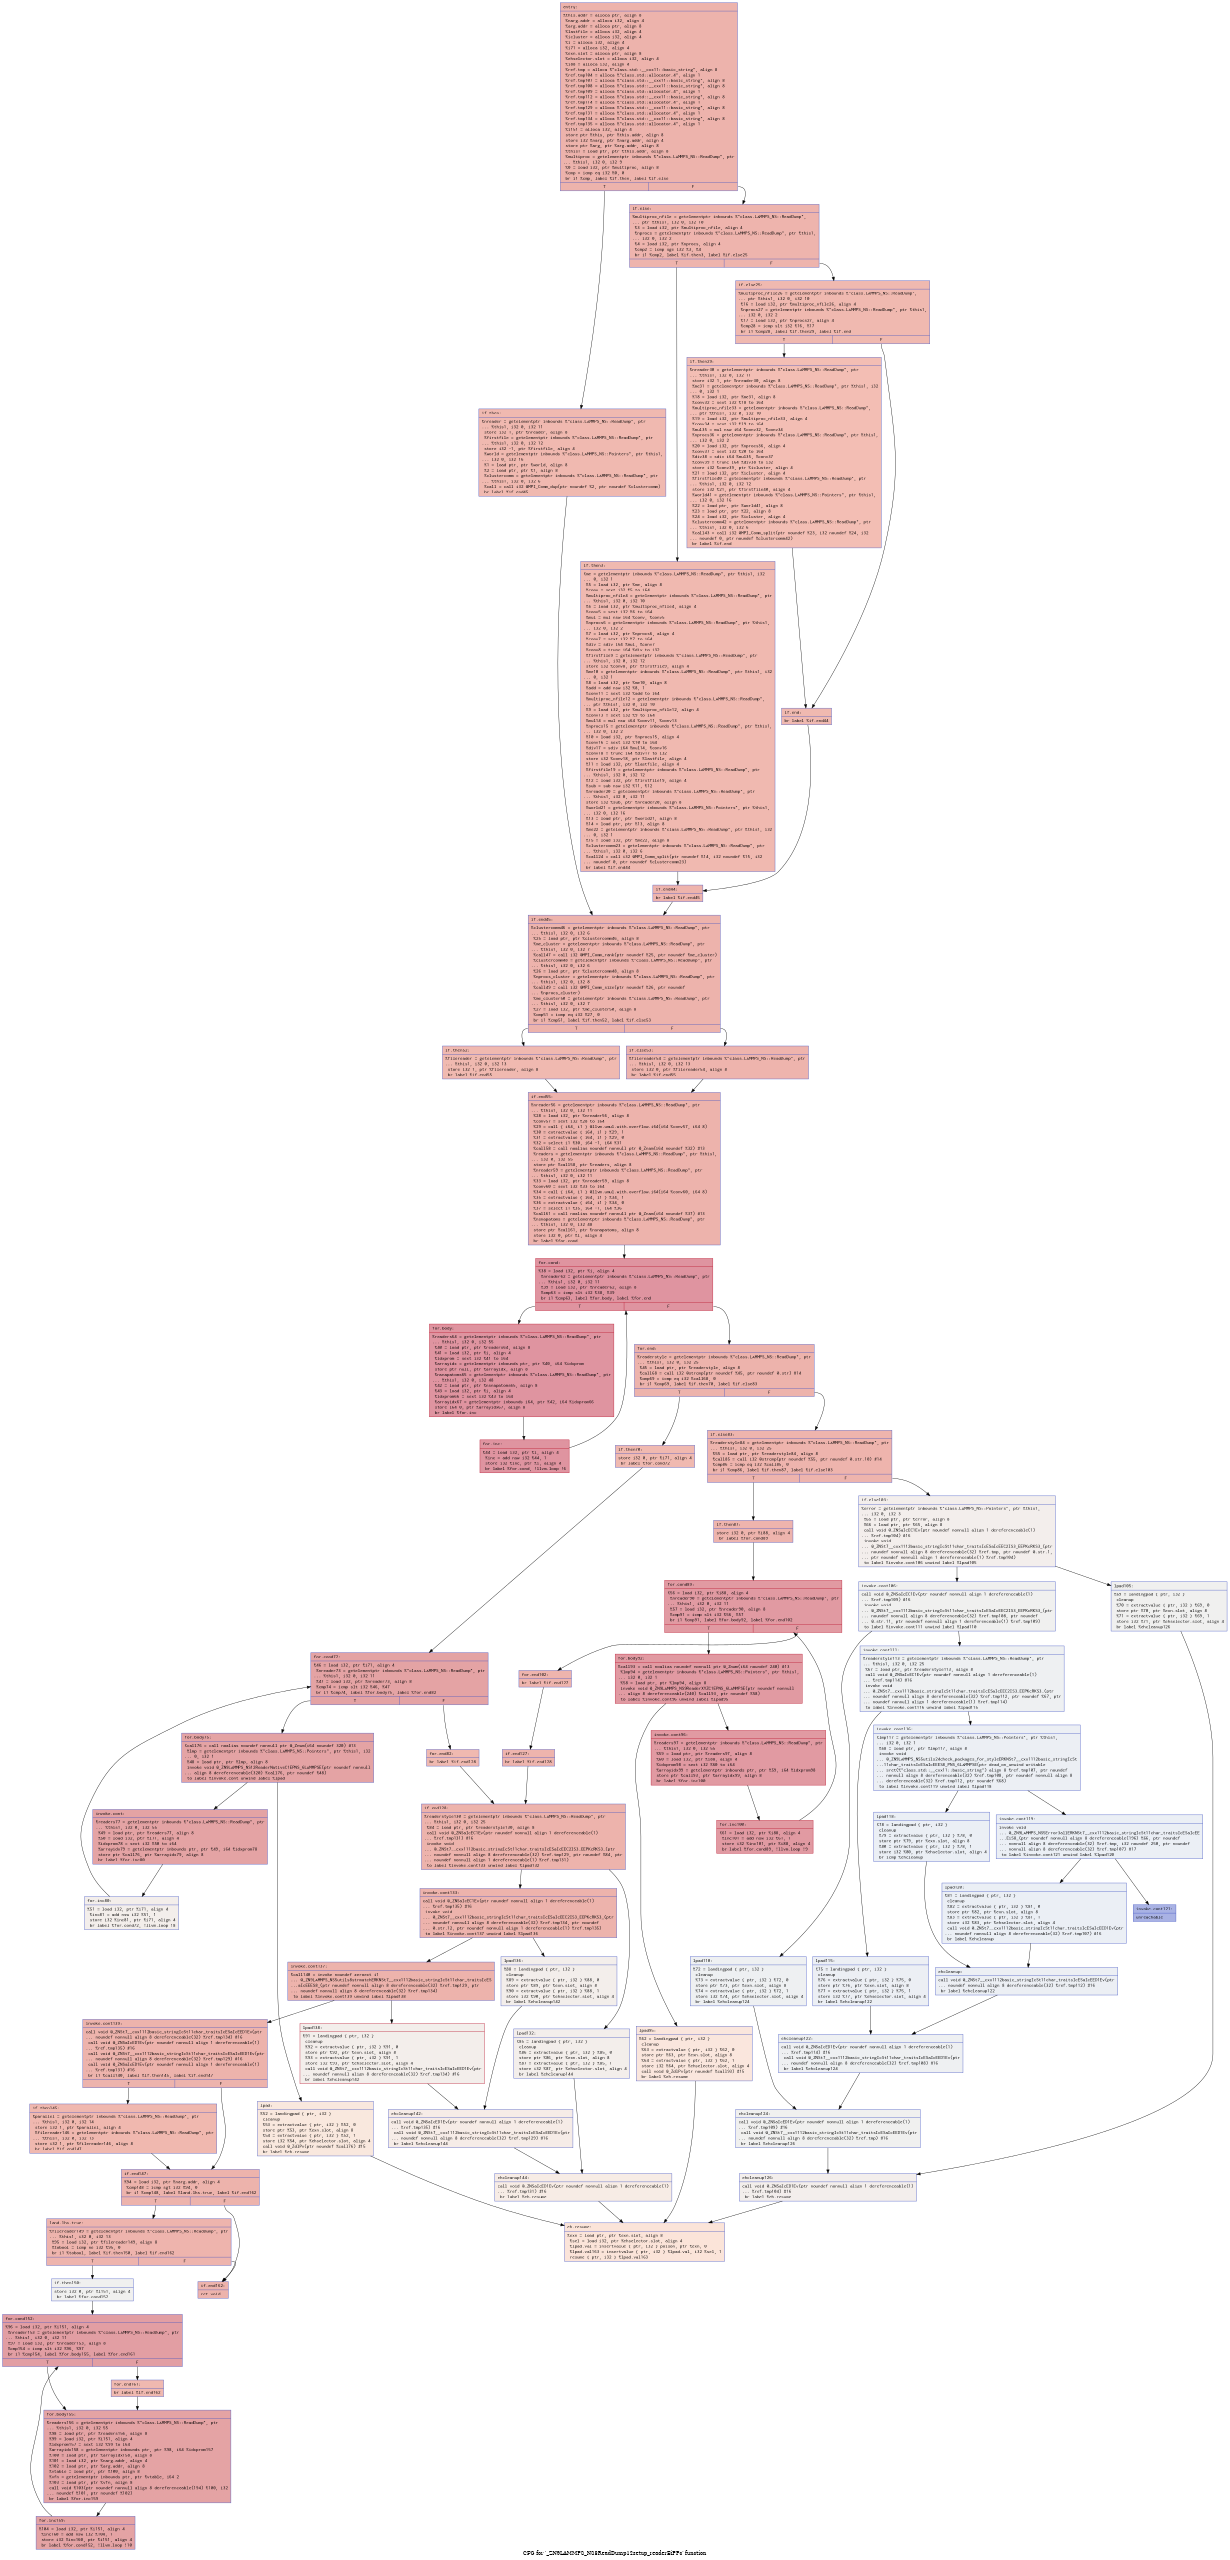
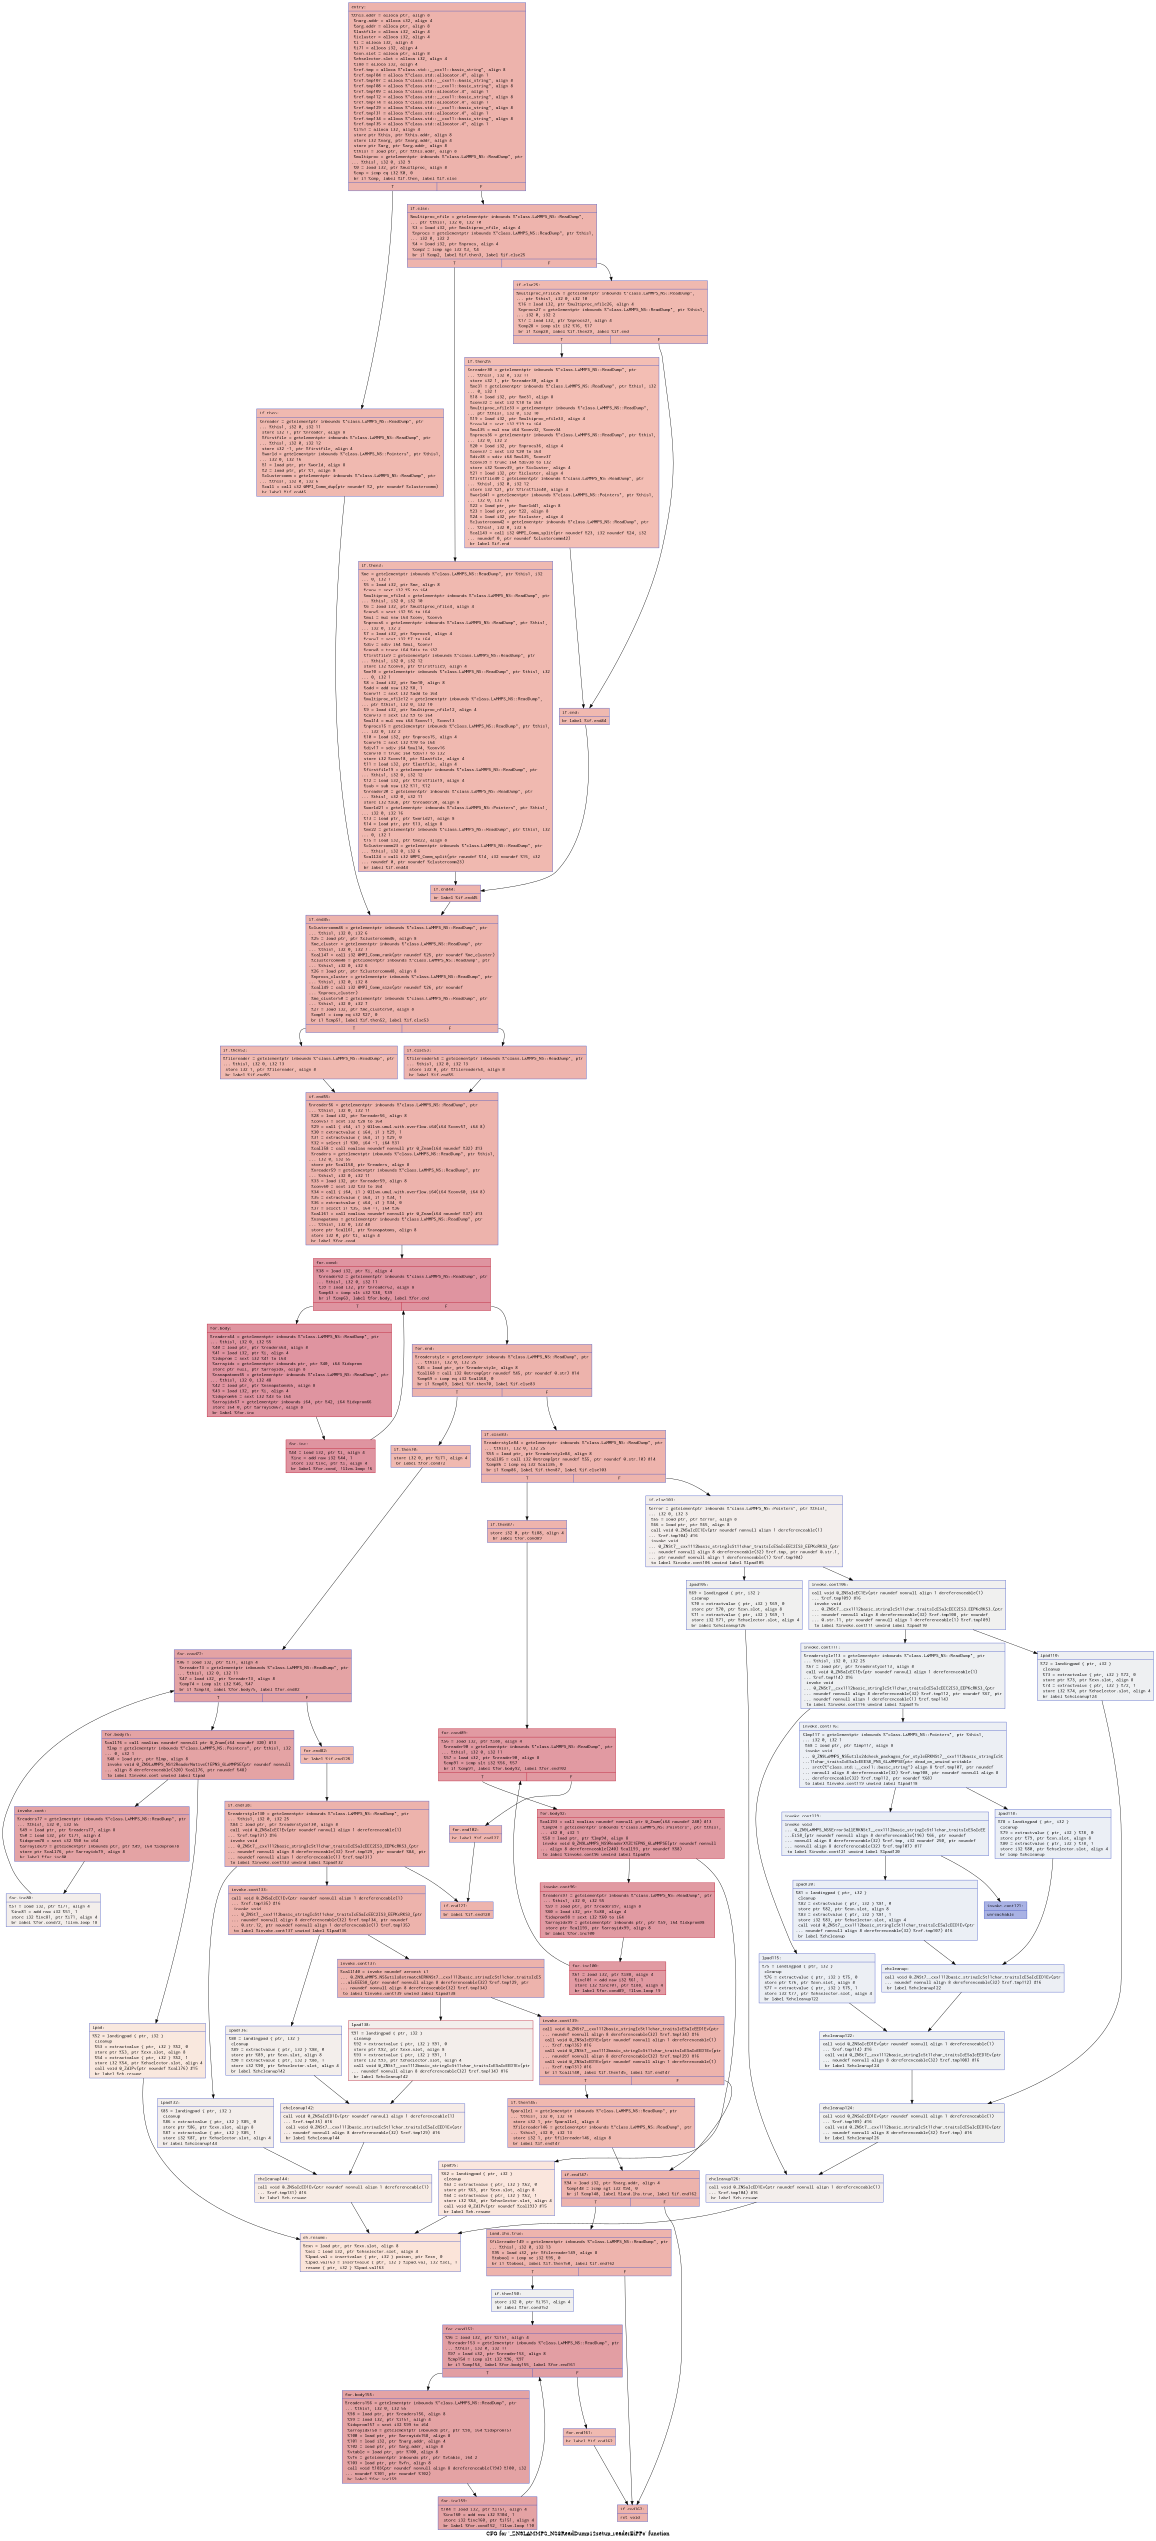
(527, 1783) -> (431, 1881)
(137, 2401) -> (610, 2473)
